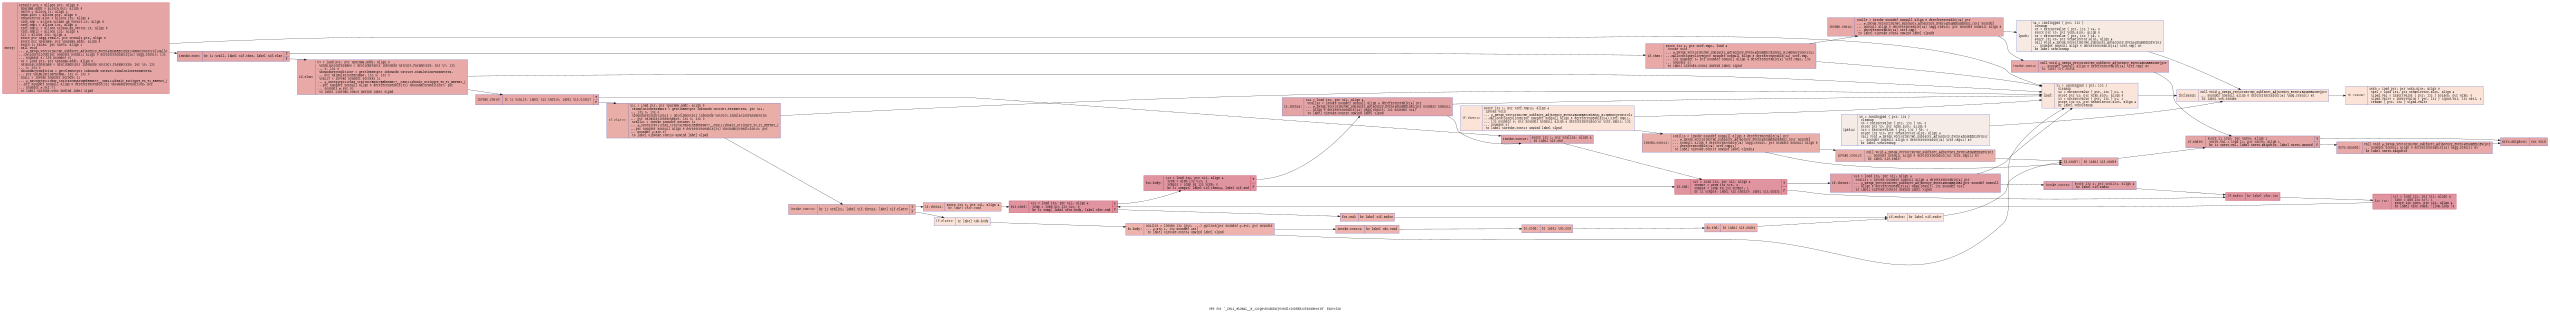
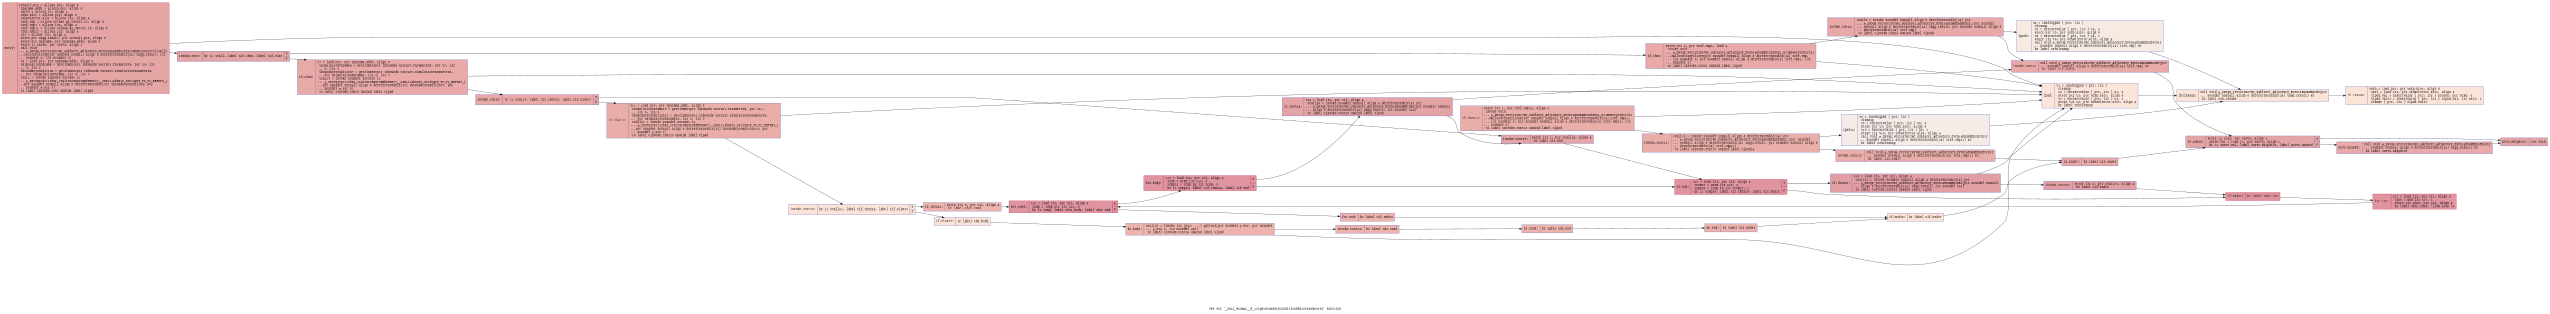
(1746, 99) -> (1731, 83)
(1547, 118) -> (1547, 118)
(1912, 168) -> (1829, 136)
(852, 209) -> (852, 209)
